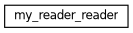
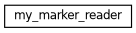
(66, 16) -> (68, 16)
